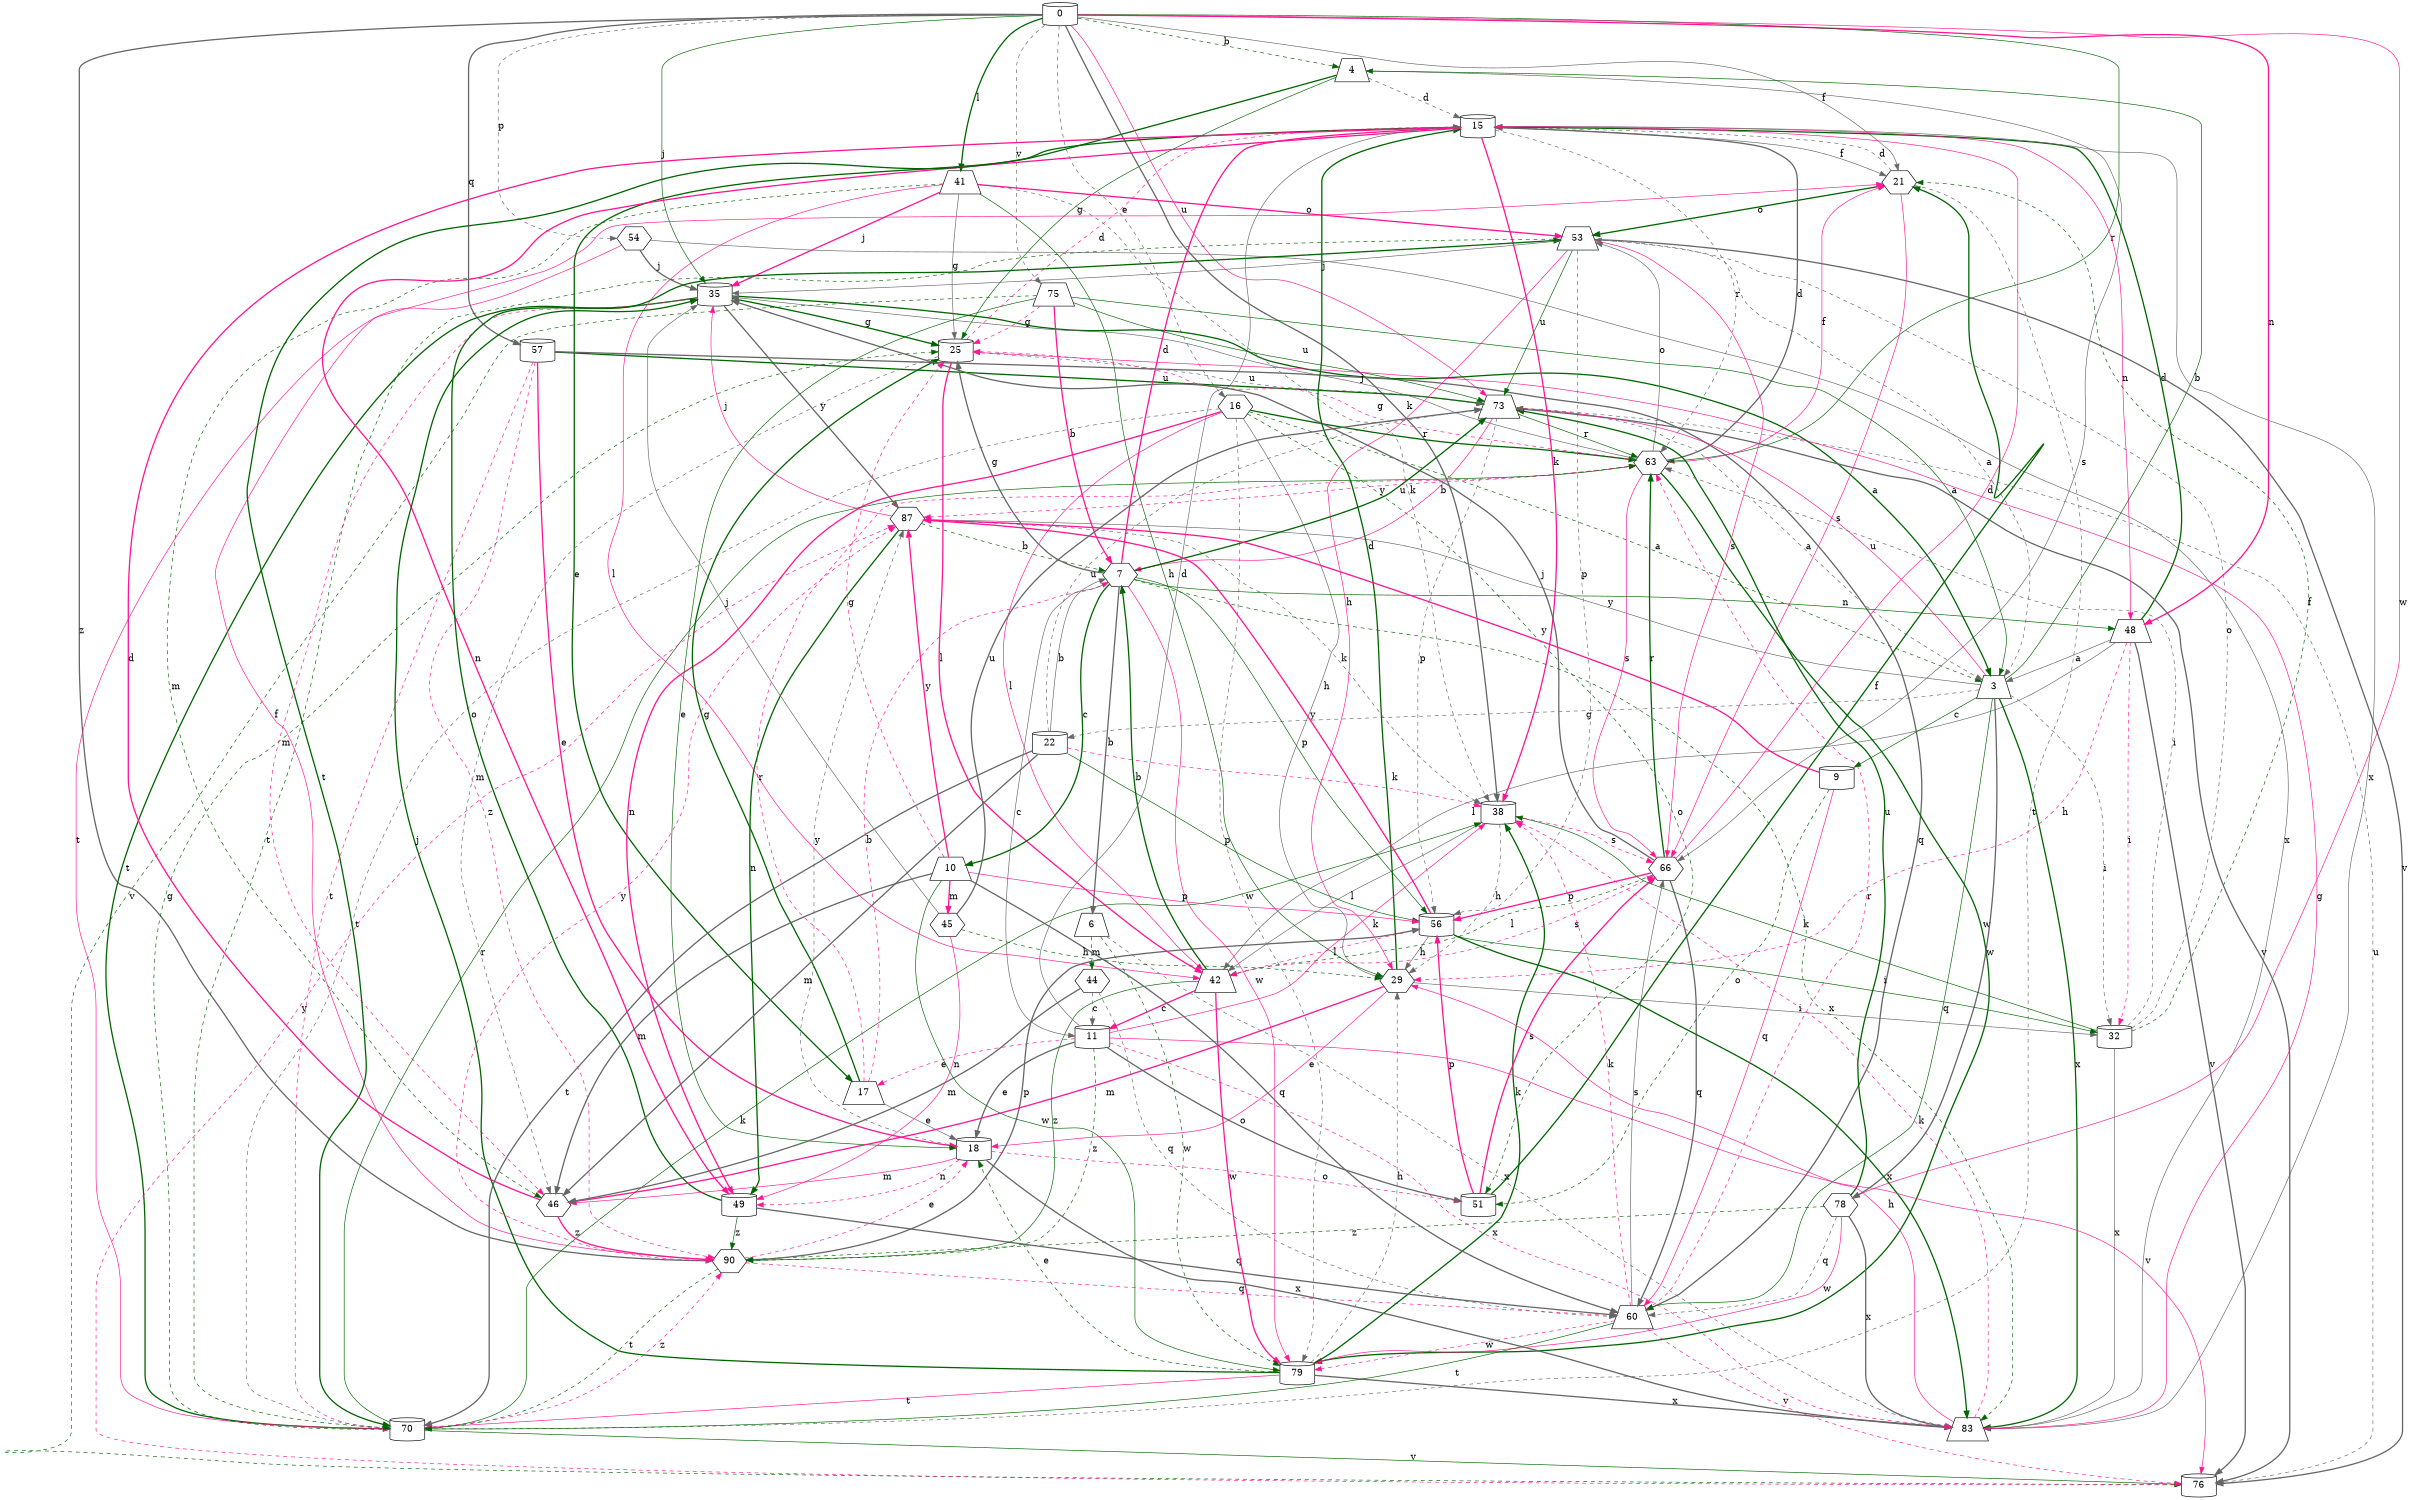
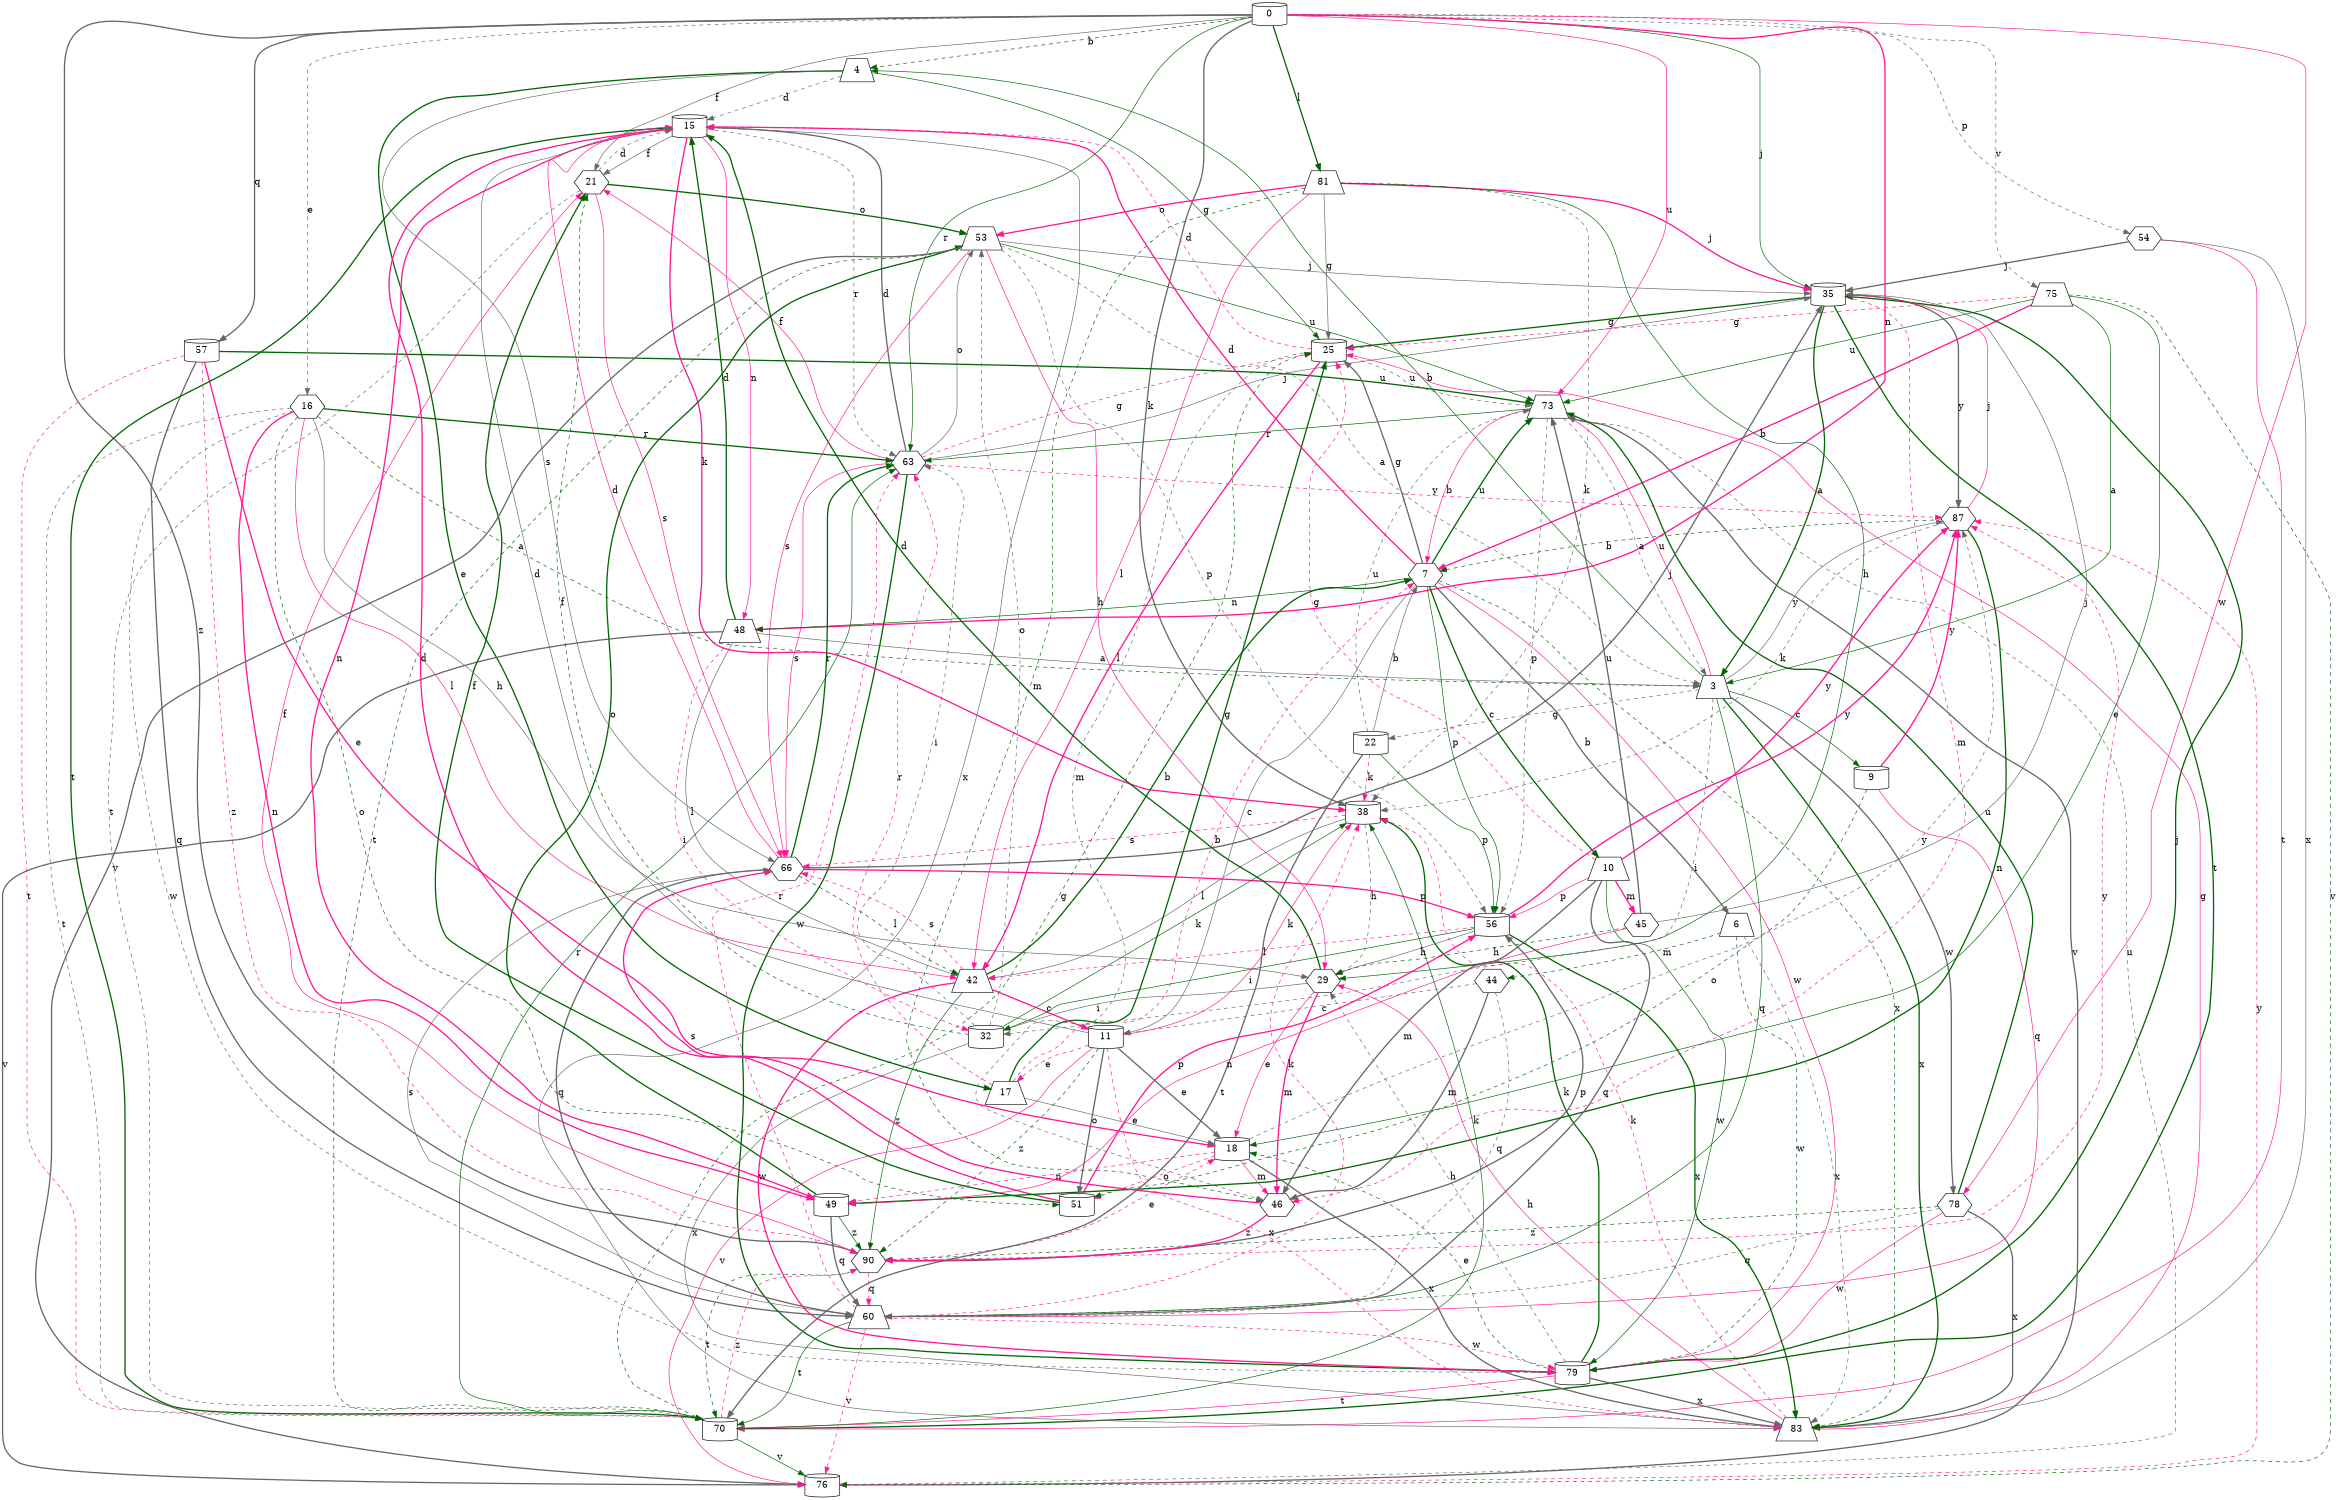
(960, 182) -> (1324, 182)
(1838, 914) -> none
(802, 971) -> none
